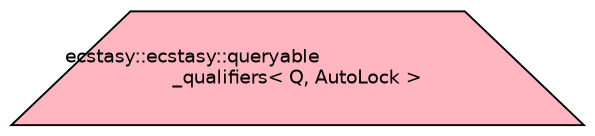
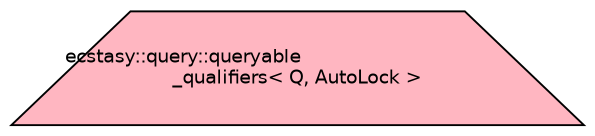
(298, 68) -> (298, 68)
